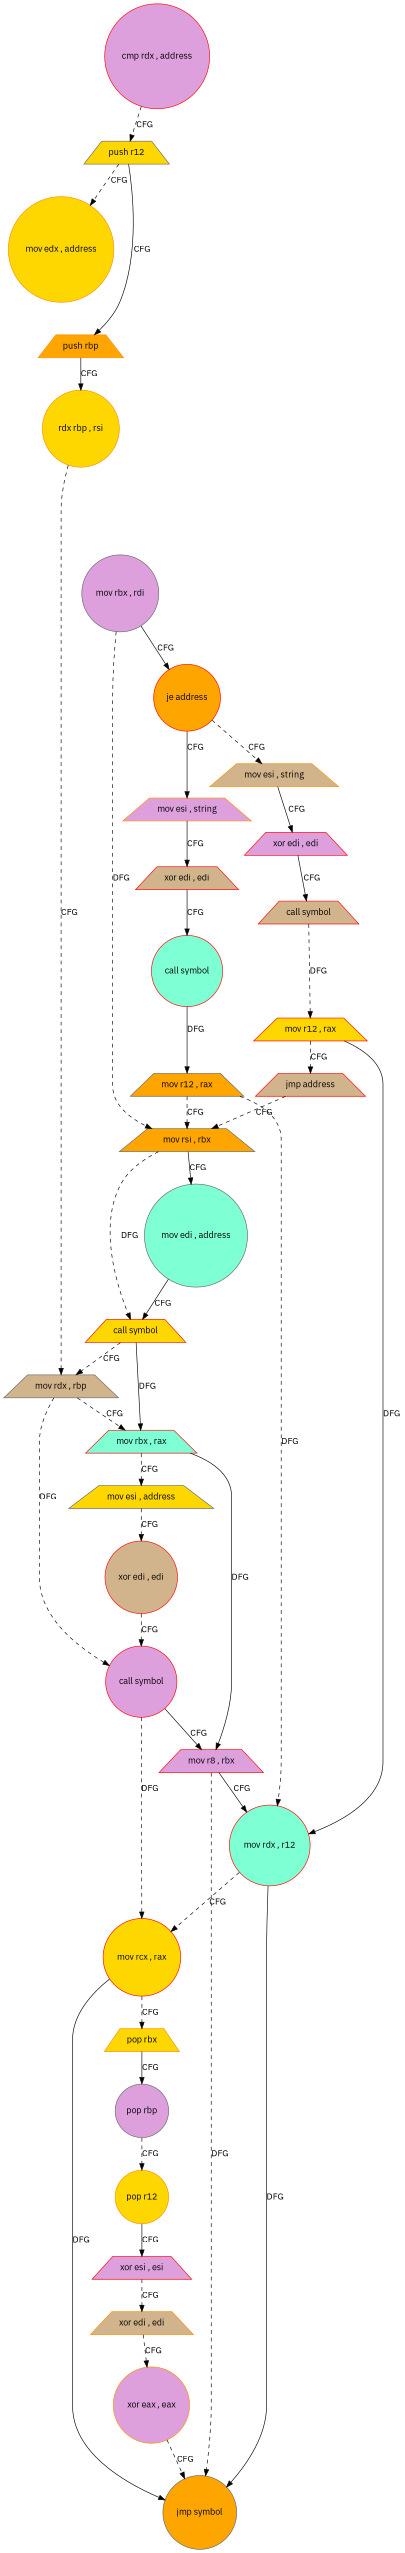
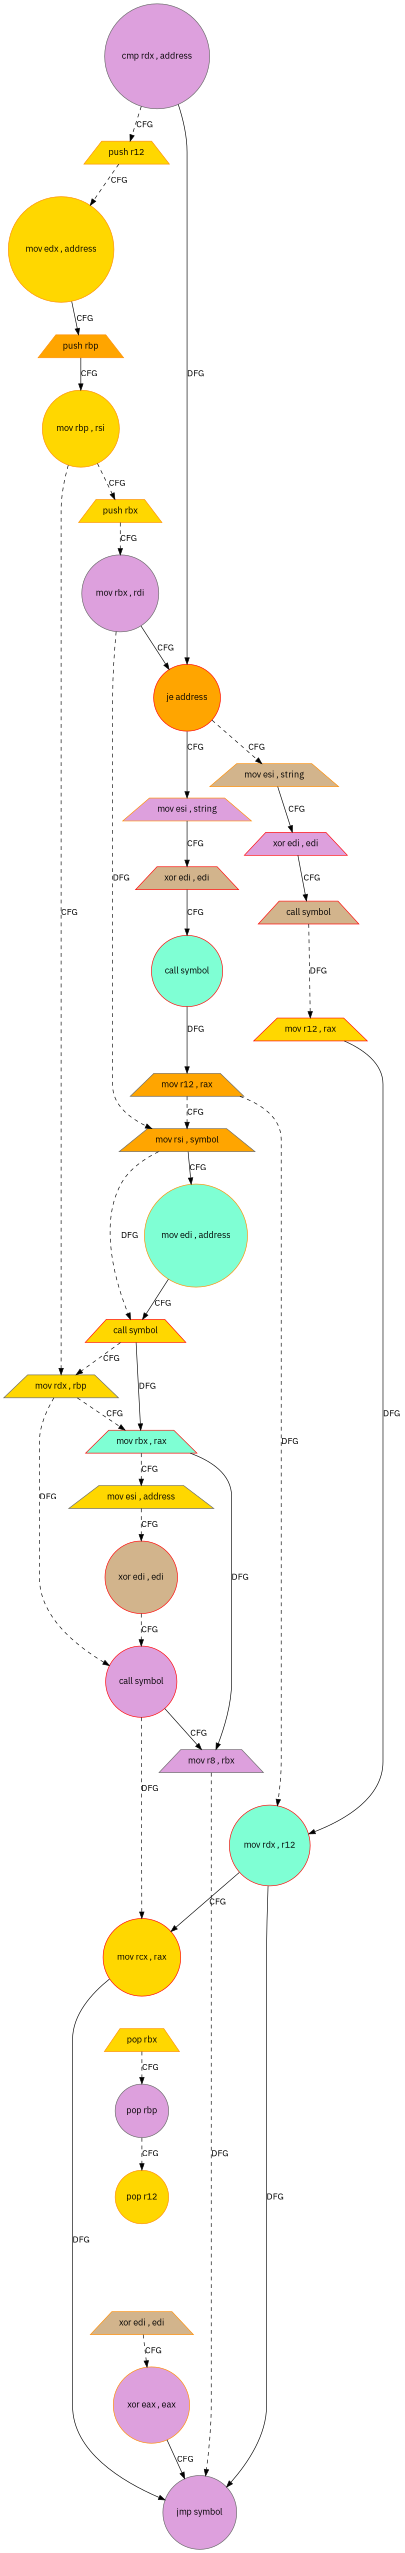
(157, 56) -> (157, 56)
(127, 153) -> (127, 153)
(132, 251) -> (75, 315)
none -> (187, 380)
(81, 429) -> (81, 429)
none -> (120, 511)
(310, 1085) -> none
(187, 1140) -> (187, 1140)
(196, 1236) -> (196, 1236)
(61, 1386) -> (61, 1386)
(211, 1761) -> (211, 1761)
(231, 1790) -> none
(206, 1901) -> (206, 1901)
(142, 2009) -> none
(142, 2065) -> (142, 2065)
(142, 2268) -> none
(174, 2456) -> (174, 2456)
(200, 2512) -> (200, 2512)
